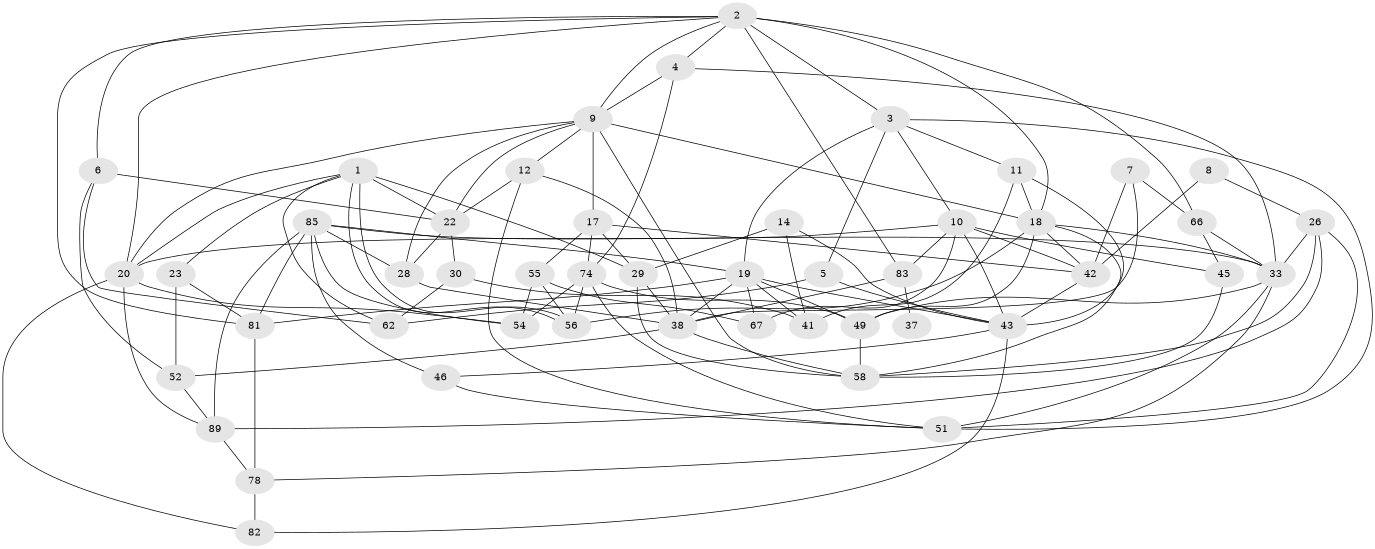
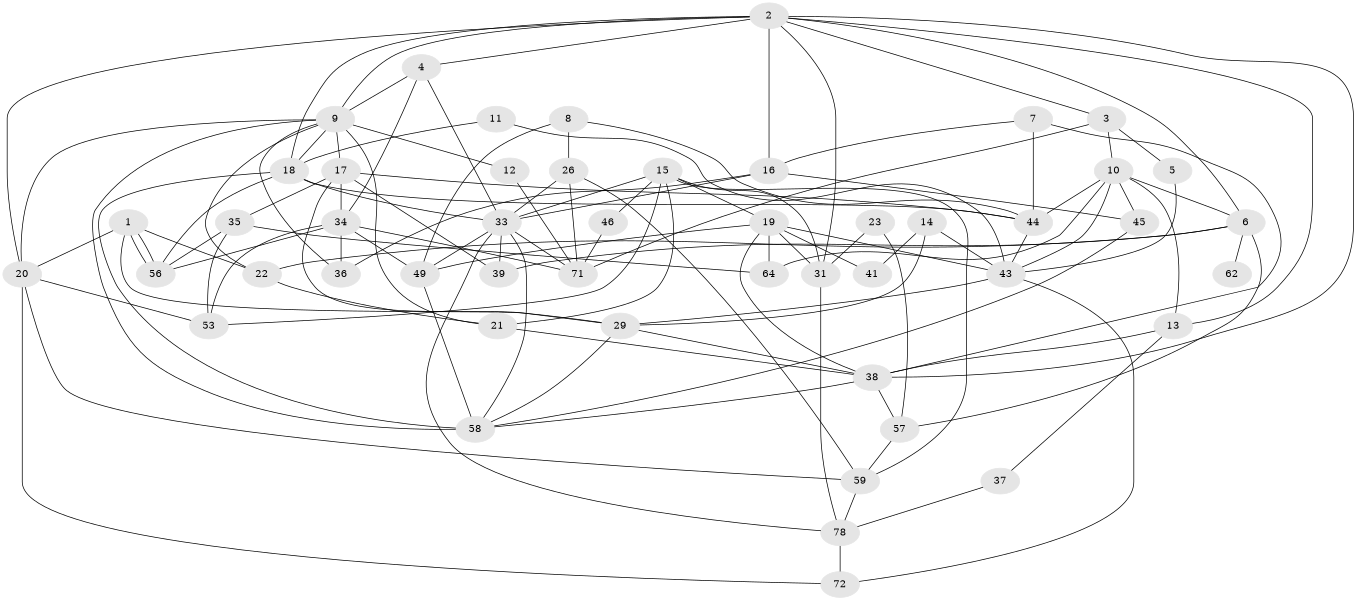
(954, 145) -> none
(789, 176) -> none
(488, 197) -> none
(259, 211) -> none
(635, 222) -> (1354, 132)
(312, 223) -> (663, 171)
(1197, 223) -> (769, 171)
(417, 240) -> (1183, 197)
(296, 261) -> none
none -> (341, 274)
(404, 274) -> (498, 326)
(456, 274) -> none
none -> (499, 274)
(535, 274) -> (235, 223)
(587, 274) -> (341, 223)
(903, 274) -> (1173, 326)
(1091, 274) -> (1033, 223)
(945, 288) -> none
(999, 293) -> (469, 175)
(597, 305) -> none
(255, 326) -> (821, 274)
(520, 326) -> (209, 326)
(757, 326) -> (769, 274)
(1127, 355) -> (523, 339)
(739, 359) -> (814, 306)
(176, 378) -> (900, 429)
(215, 429) -> (860, 481)
(942, 429) -> (578, 274)
none -> (920, 507)
(255, 533) -> (840, 584)
